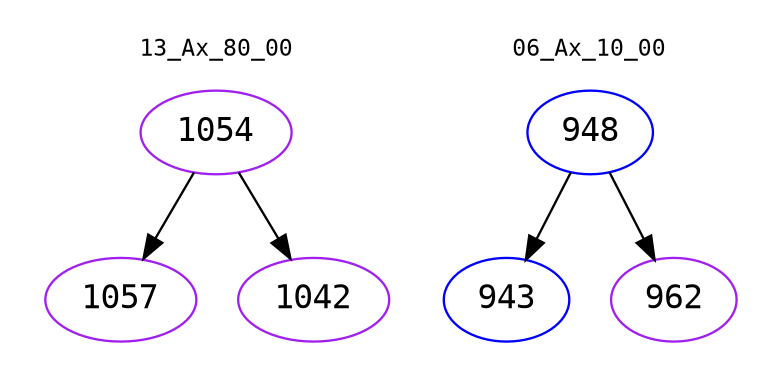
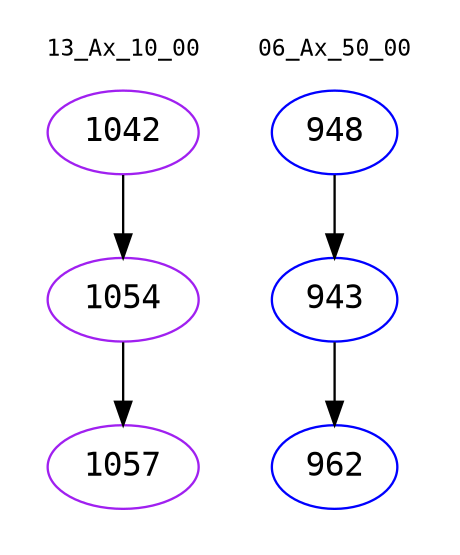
(217, 50) -> (124, 50)
(590, 50) -> (336, 50)
(259, 206) -> (123, 205)
(627, 206) -> (335, 372)
(674, 300) -> (335, 467)
